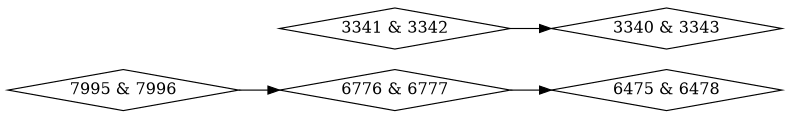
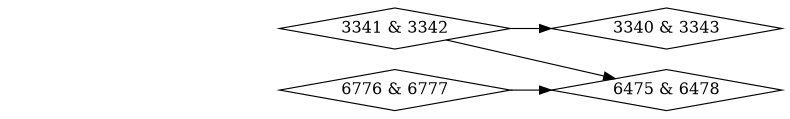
none -> (525, 58)
(123, 90) -> none
